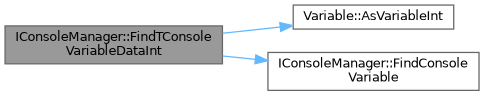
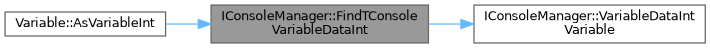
(251, 30) -> (182, 24)
(373, 71) -> (590, 24)
